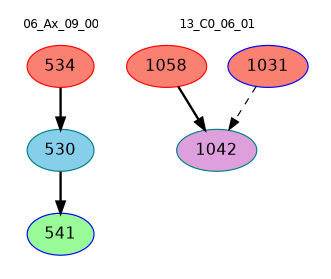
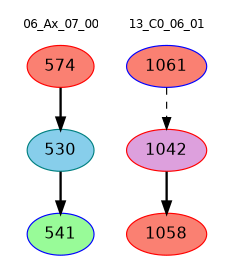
(61, 25) -> (61, 25)
(61, 66) -> (61, 66)
(268, 66) -> (167, 66)
(188, 103) -> (167, 187)
(217, 150) -> (167, 150)
